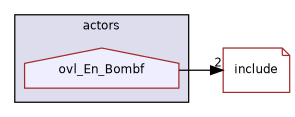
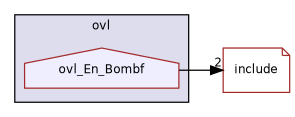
(102, 26) -> (102, 26)
